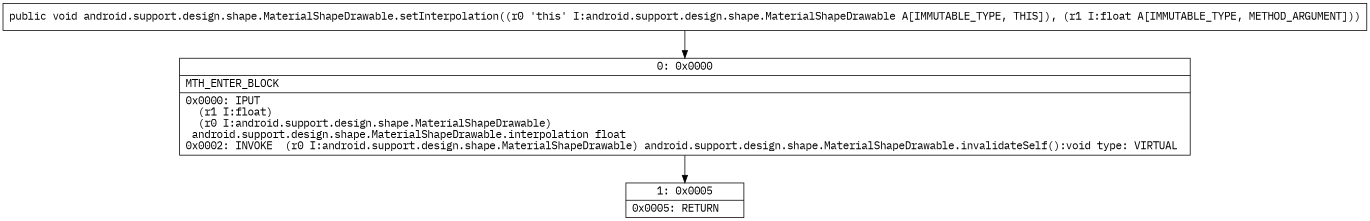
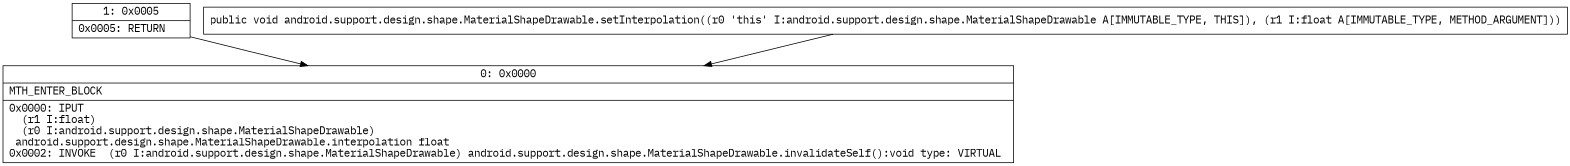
(685, 165) -> (245, 50)
